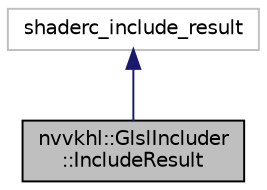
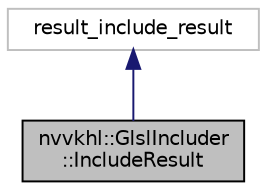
(133, 29) -> (133, 29)
